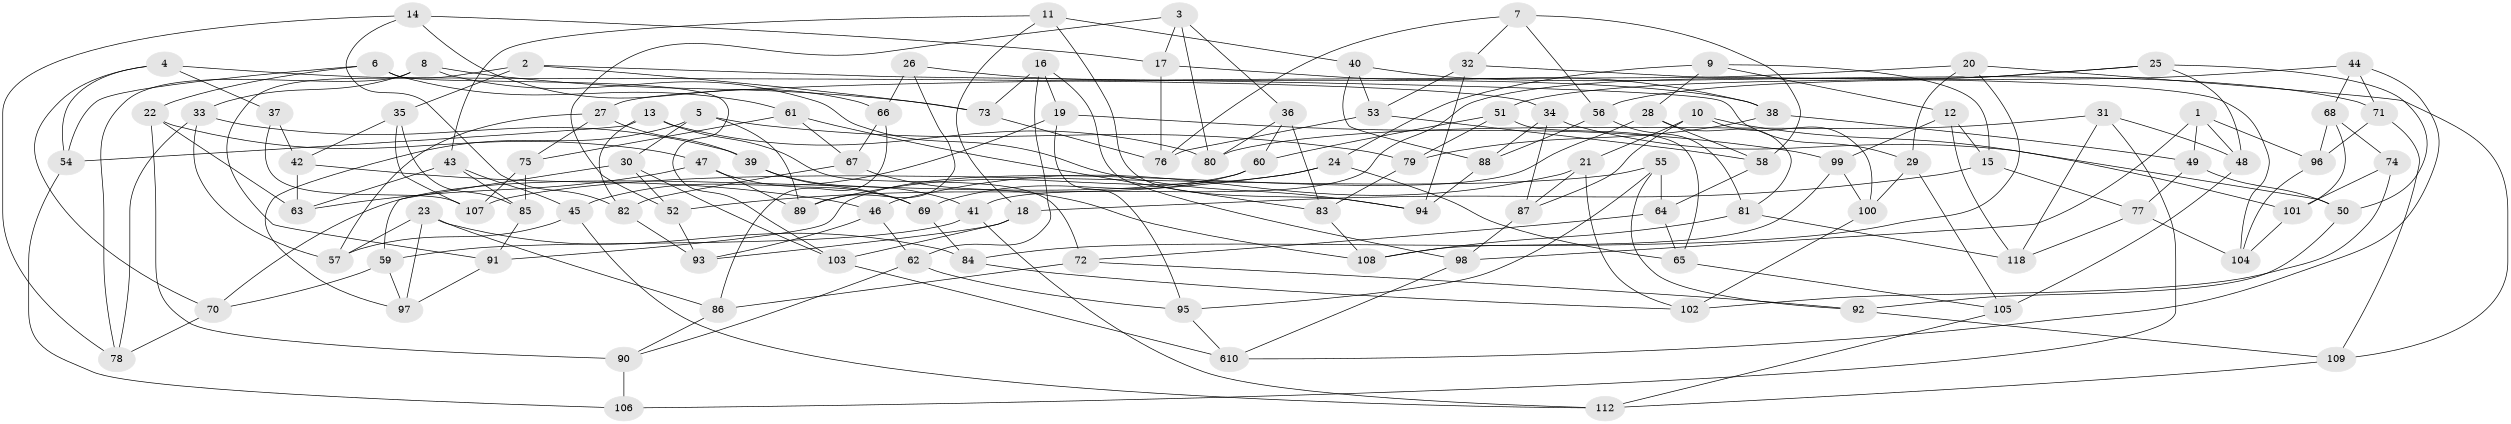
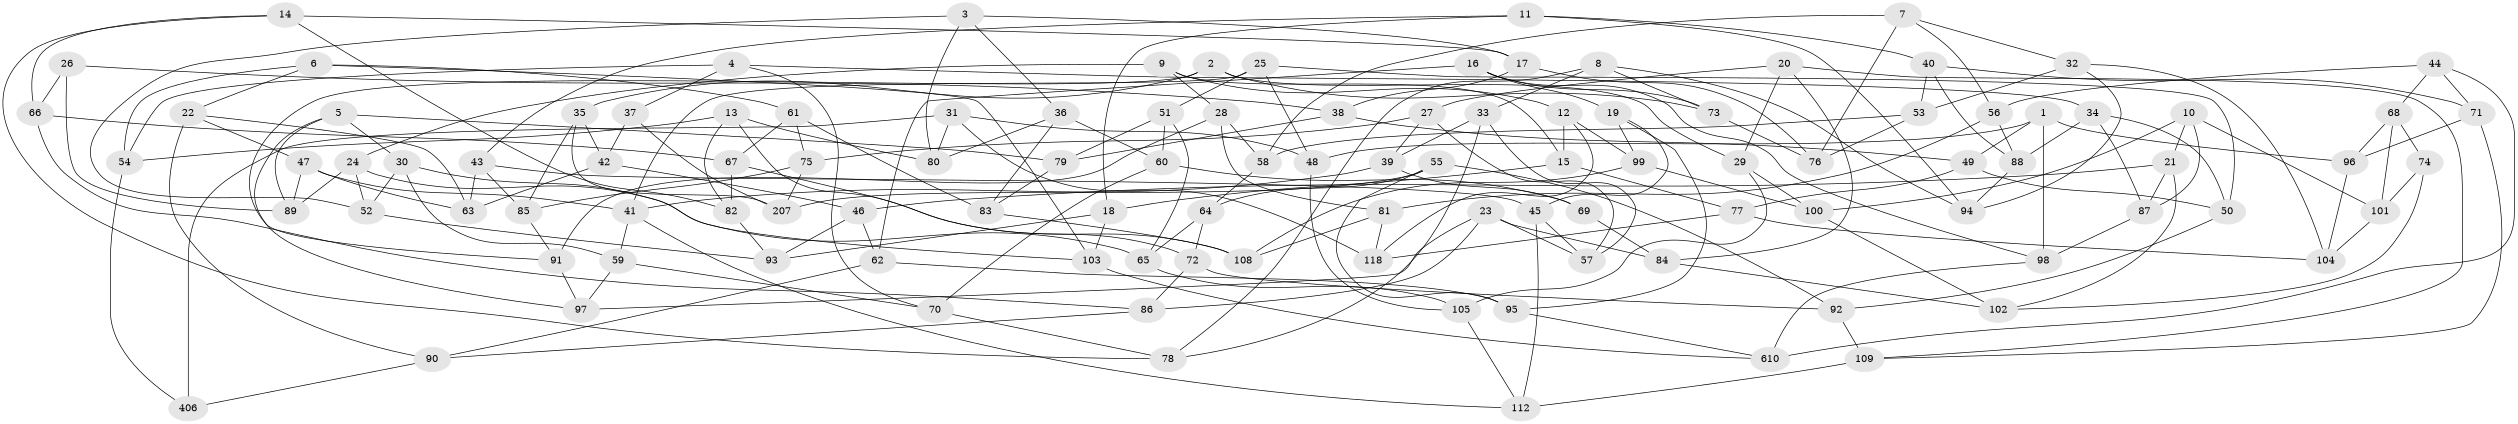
(813, 187) -> (449, 193)
(475, 212) -> (782, 212)
(624, 409) -> (188, 409)
